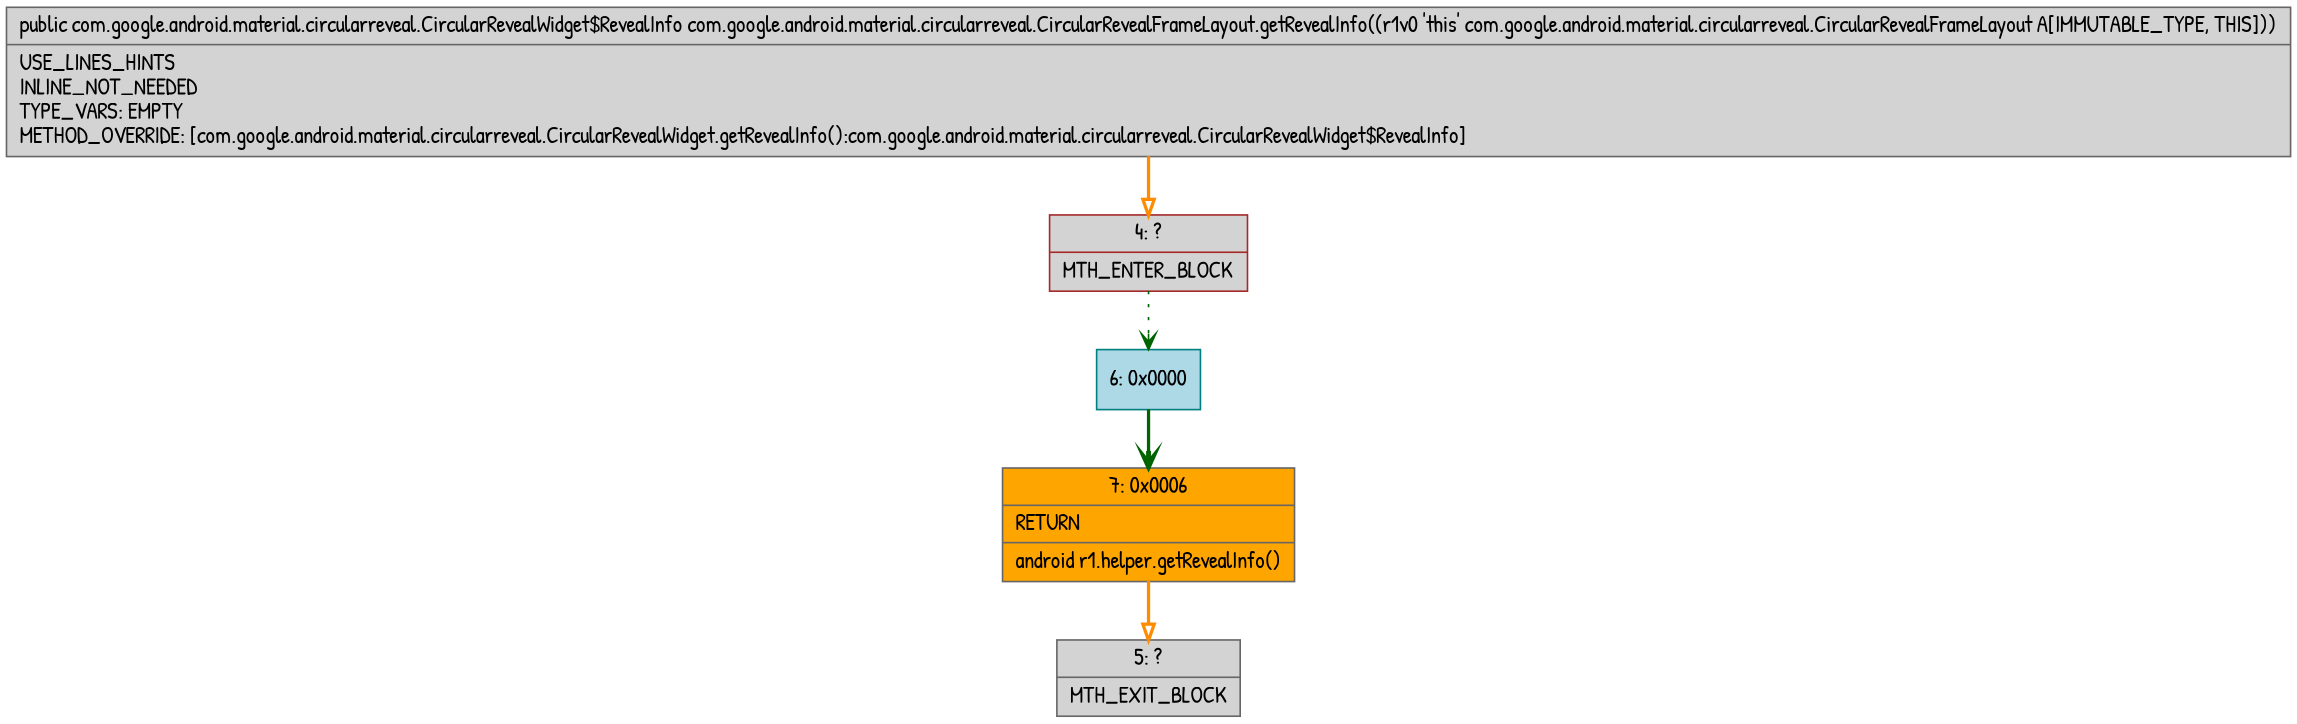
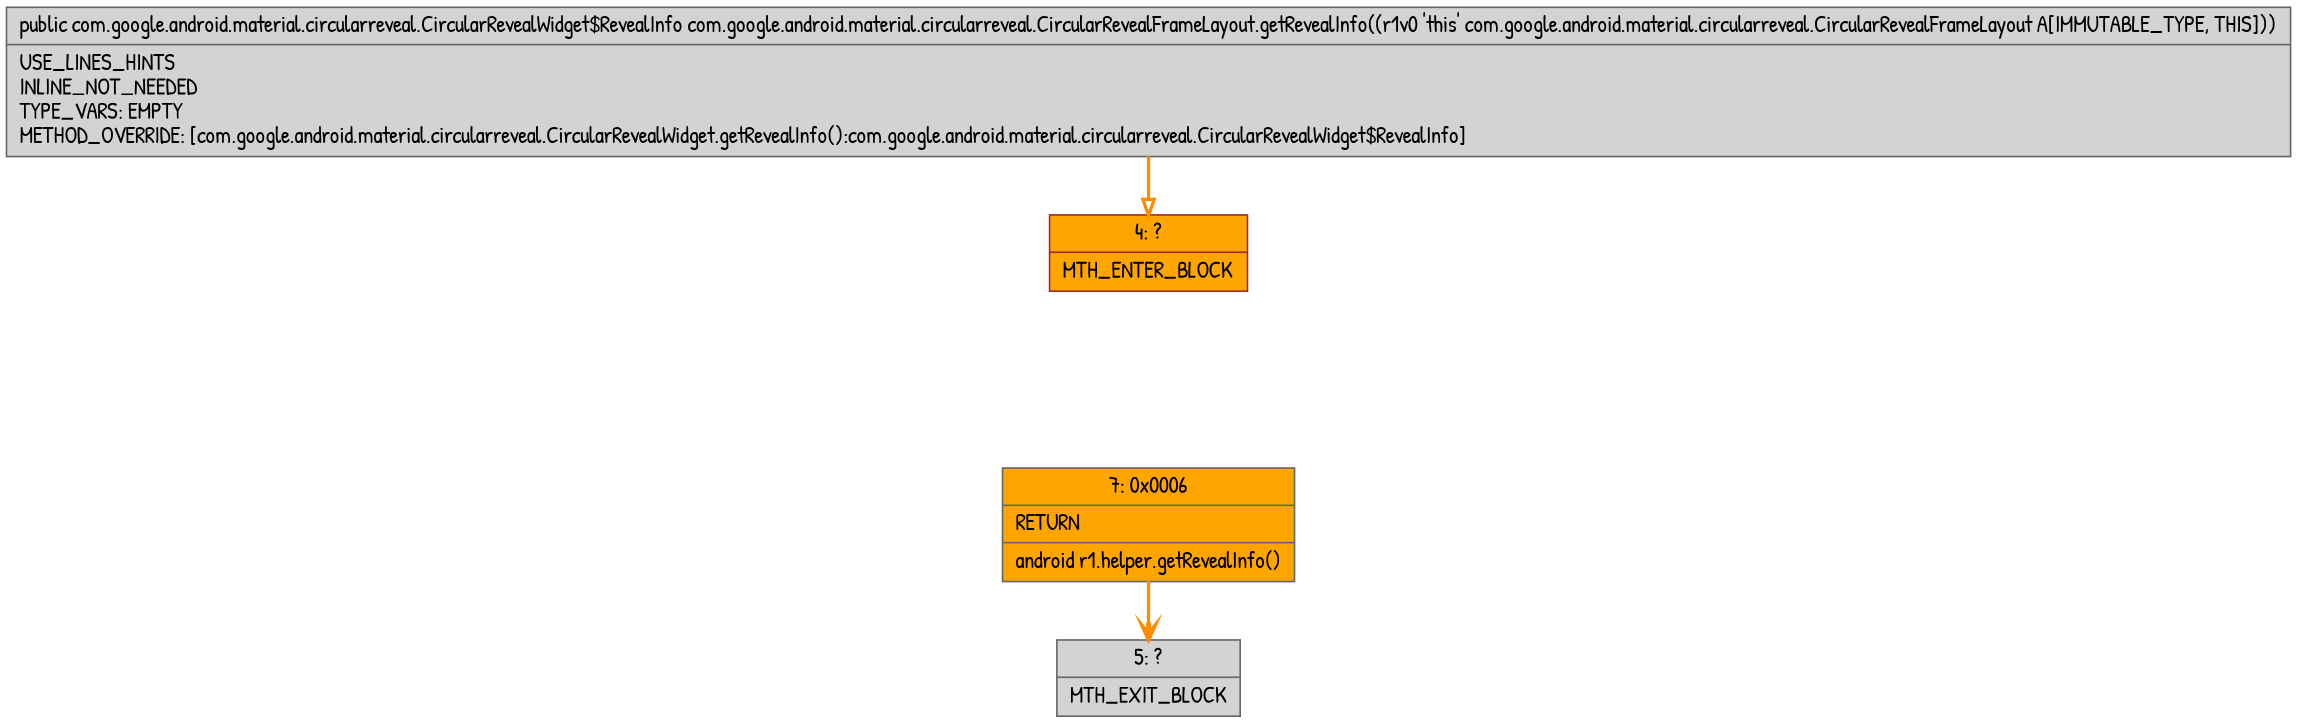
(1149, 253) -> (1149, 253)
(1149, 380) -> none
(1149, 603) -> (1149, 603)
